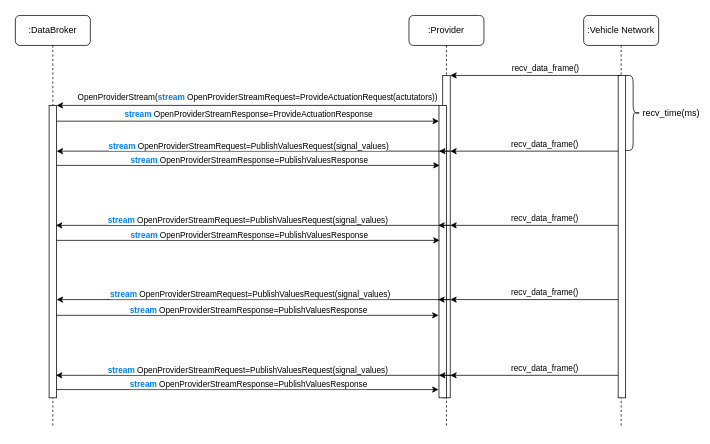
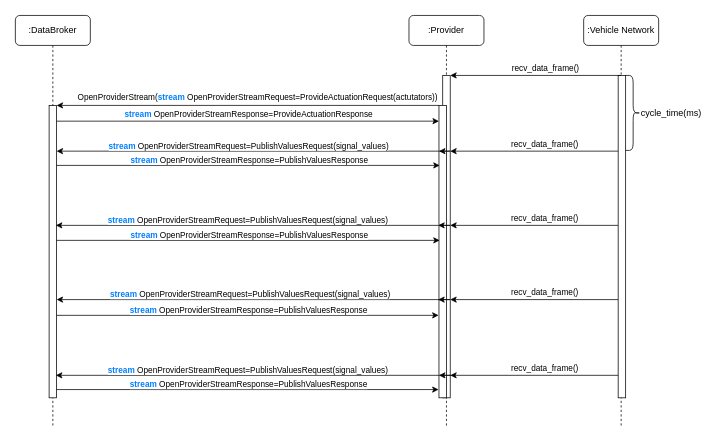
(672, 113) -> (672, 113)
